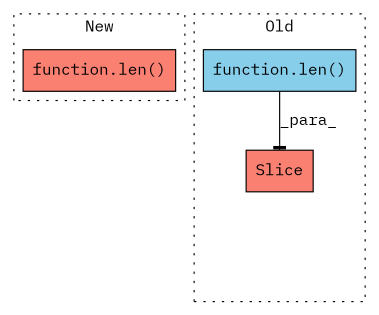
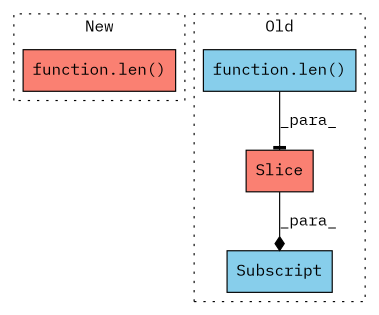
none -> (280, 272)
